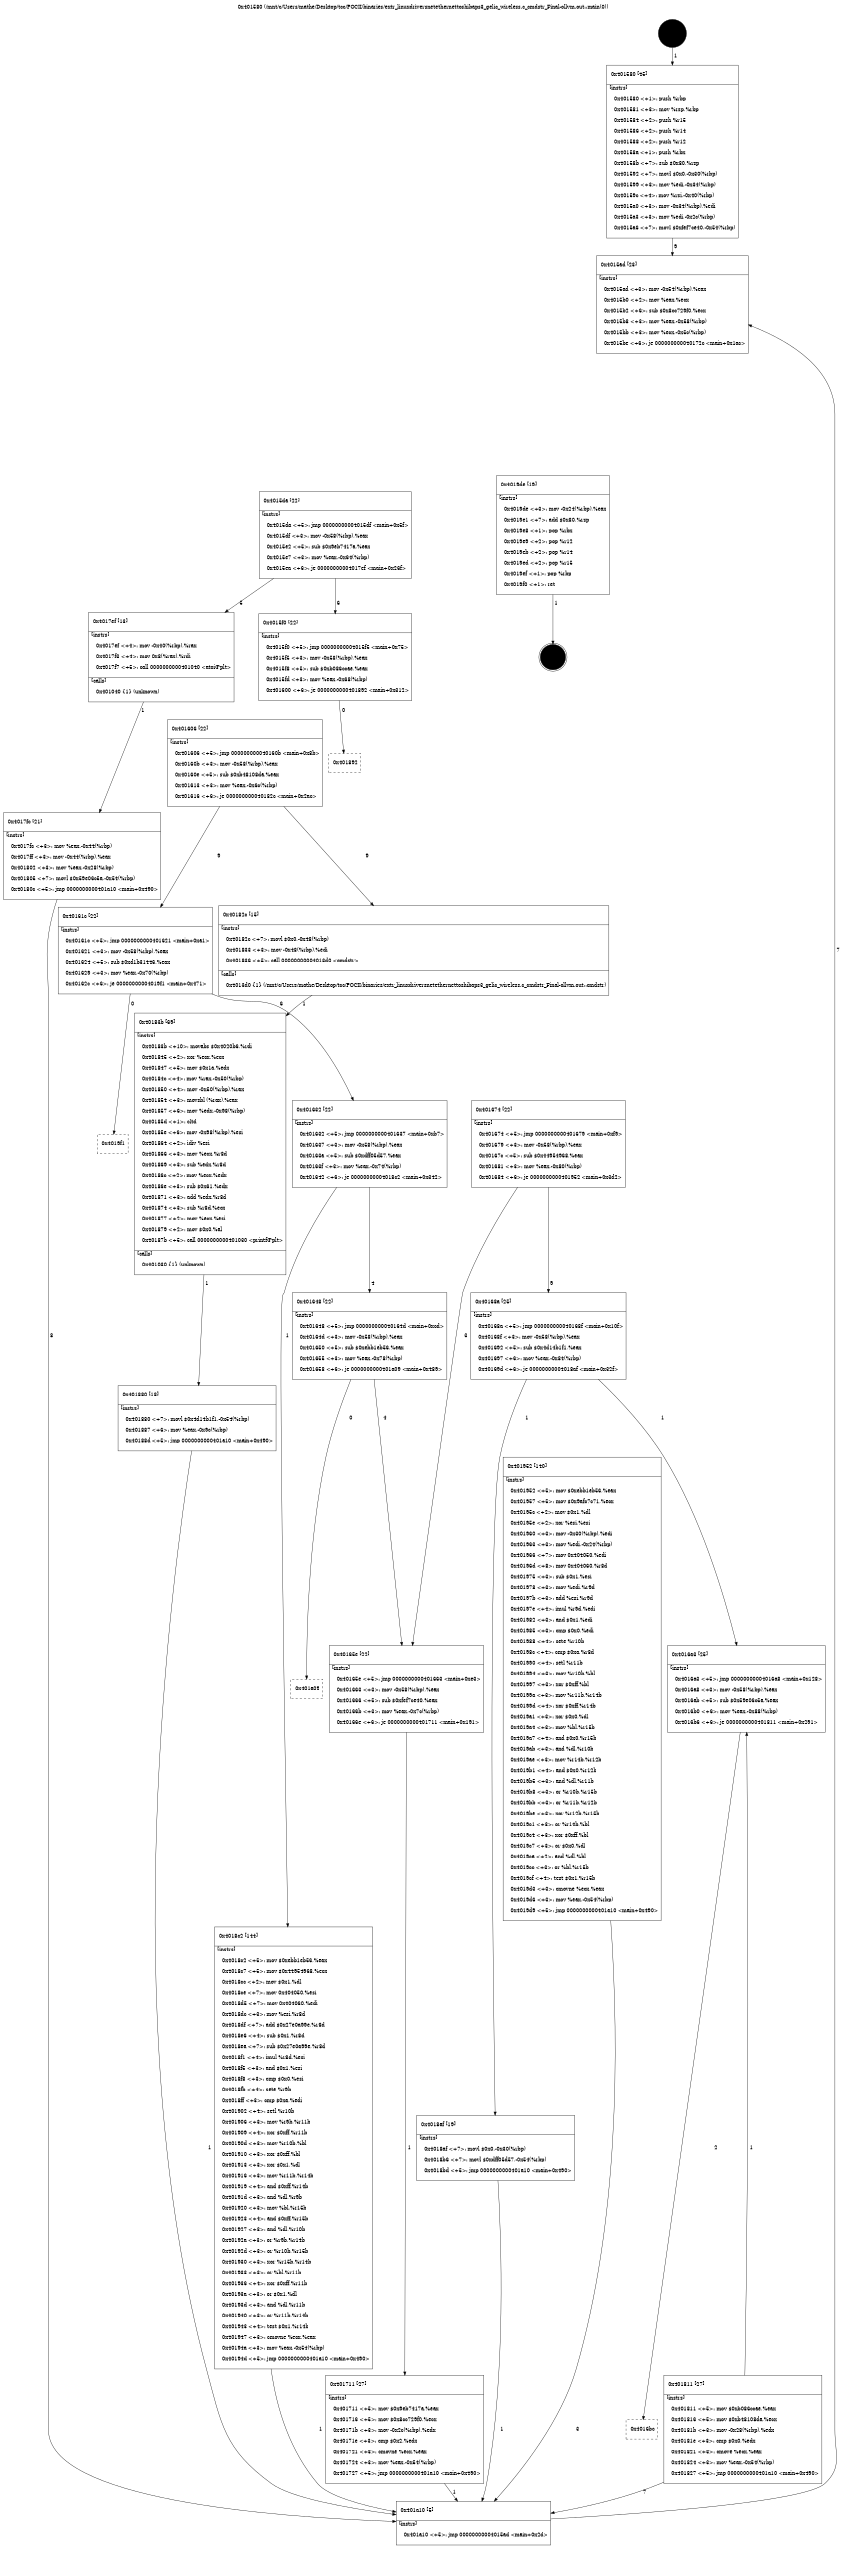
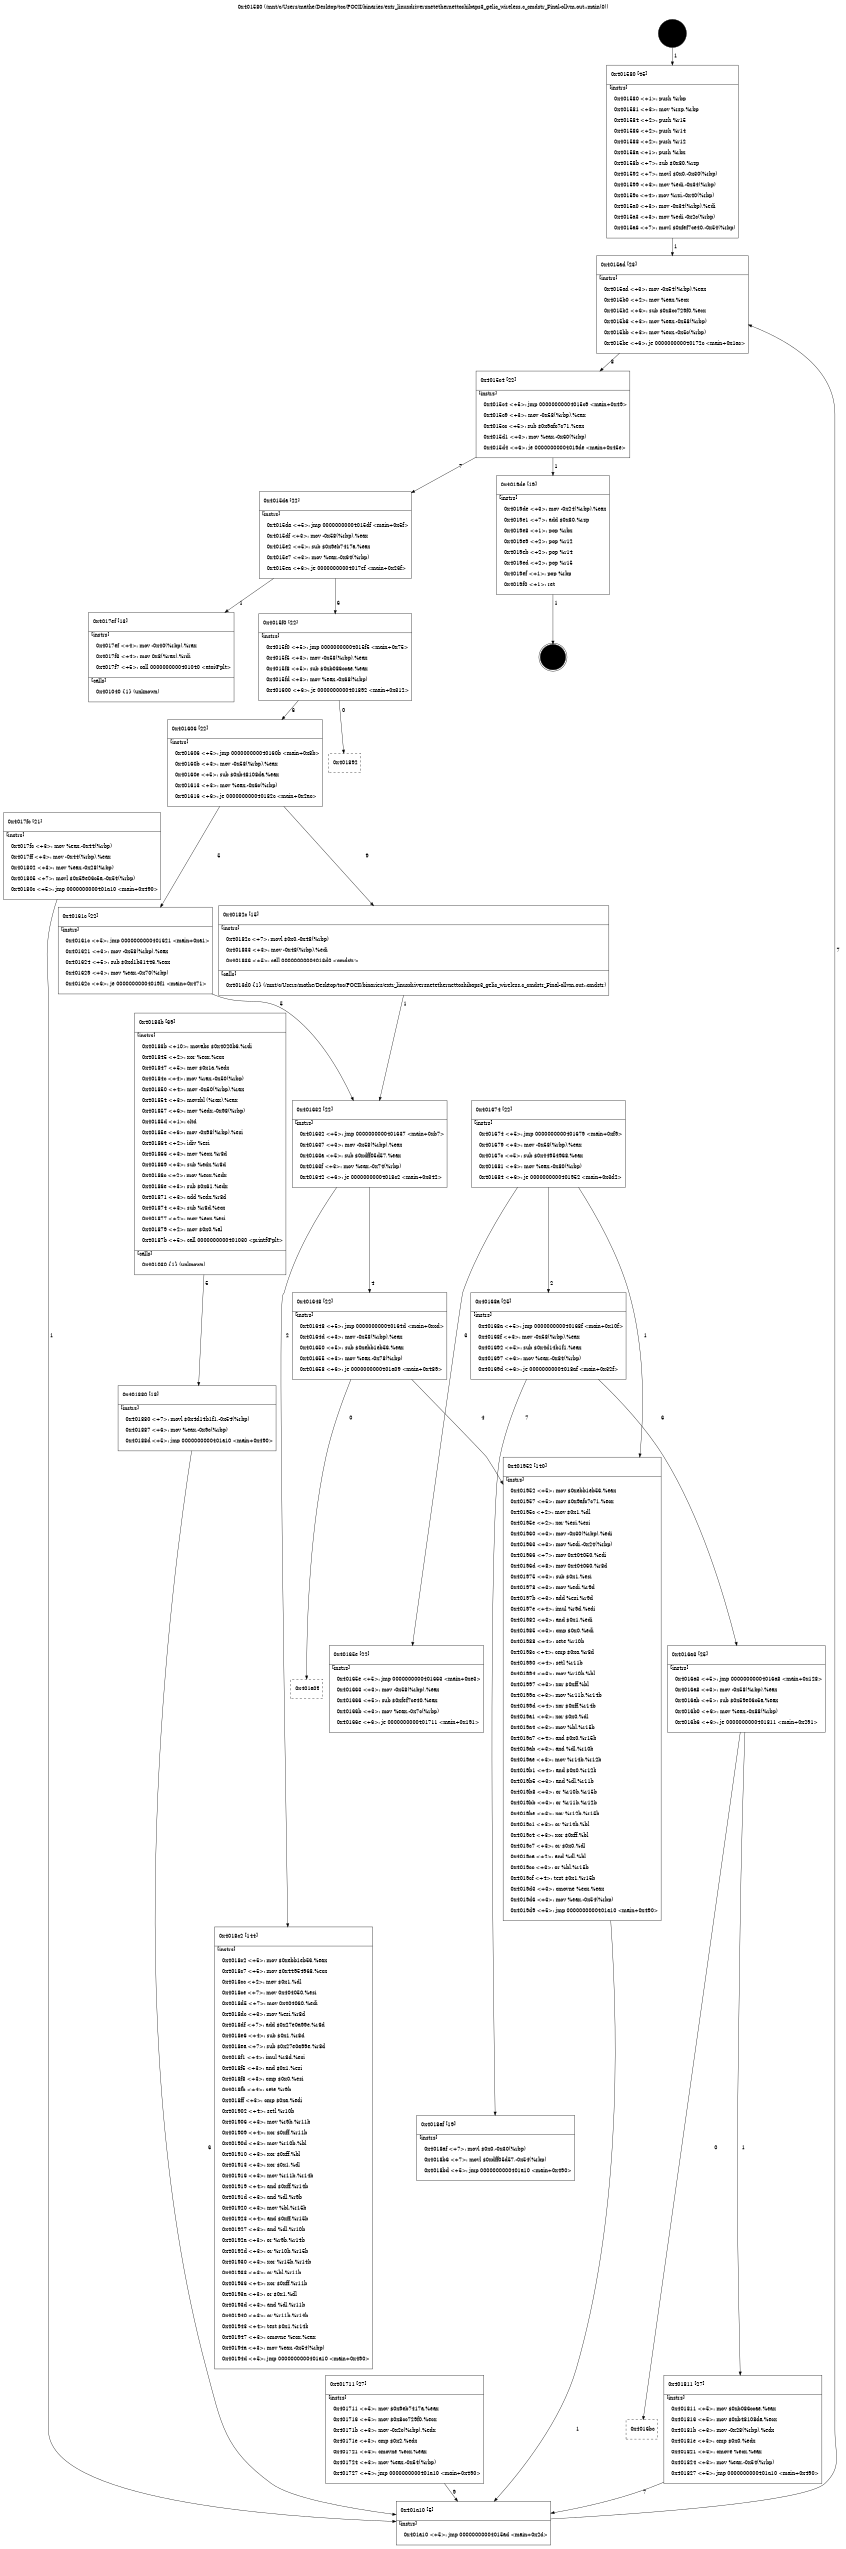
(675, 247) -> (675, 247)
none -> (553, 414)
(240, 604) -> (240, 604)
none -> (291, 709)
(122, 756) -> none
(218, 856) -> (218, 856)
(281, 1004) -> (281, 1004)
(300, 1004) -> (392, 1046)
(113, 1144) -> none
(206, 1284) -> (206, 1284)
(551, 1284) -> (551, 1284)
none -> (634, 1315)
(51, 1336) -> (51, 1336)
(287, 1336) -> (287, 1336)
(526, 1418) -> (526, 1418)
(662, 1418) -> (662, 1418)
(388, 1511) -> (459, 1428)
(406, 2052) -> none
(748, 2056) -> (738, 2052)
(209, 2148) -> (209, 2148)
(715, 2148) -> (715, 2148)
(500, 2340) -> none
(577, 2429) -> (577, 2429)
(305, 2466) -> none
(454, 2492) -> (454, 2492)
